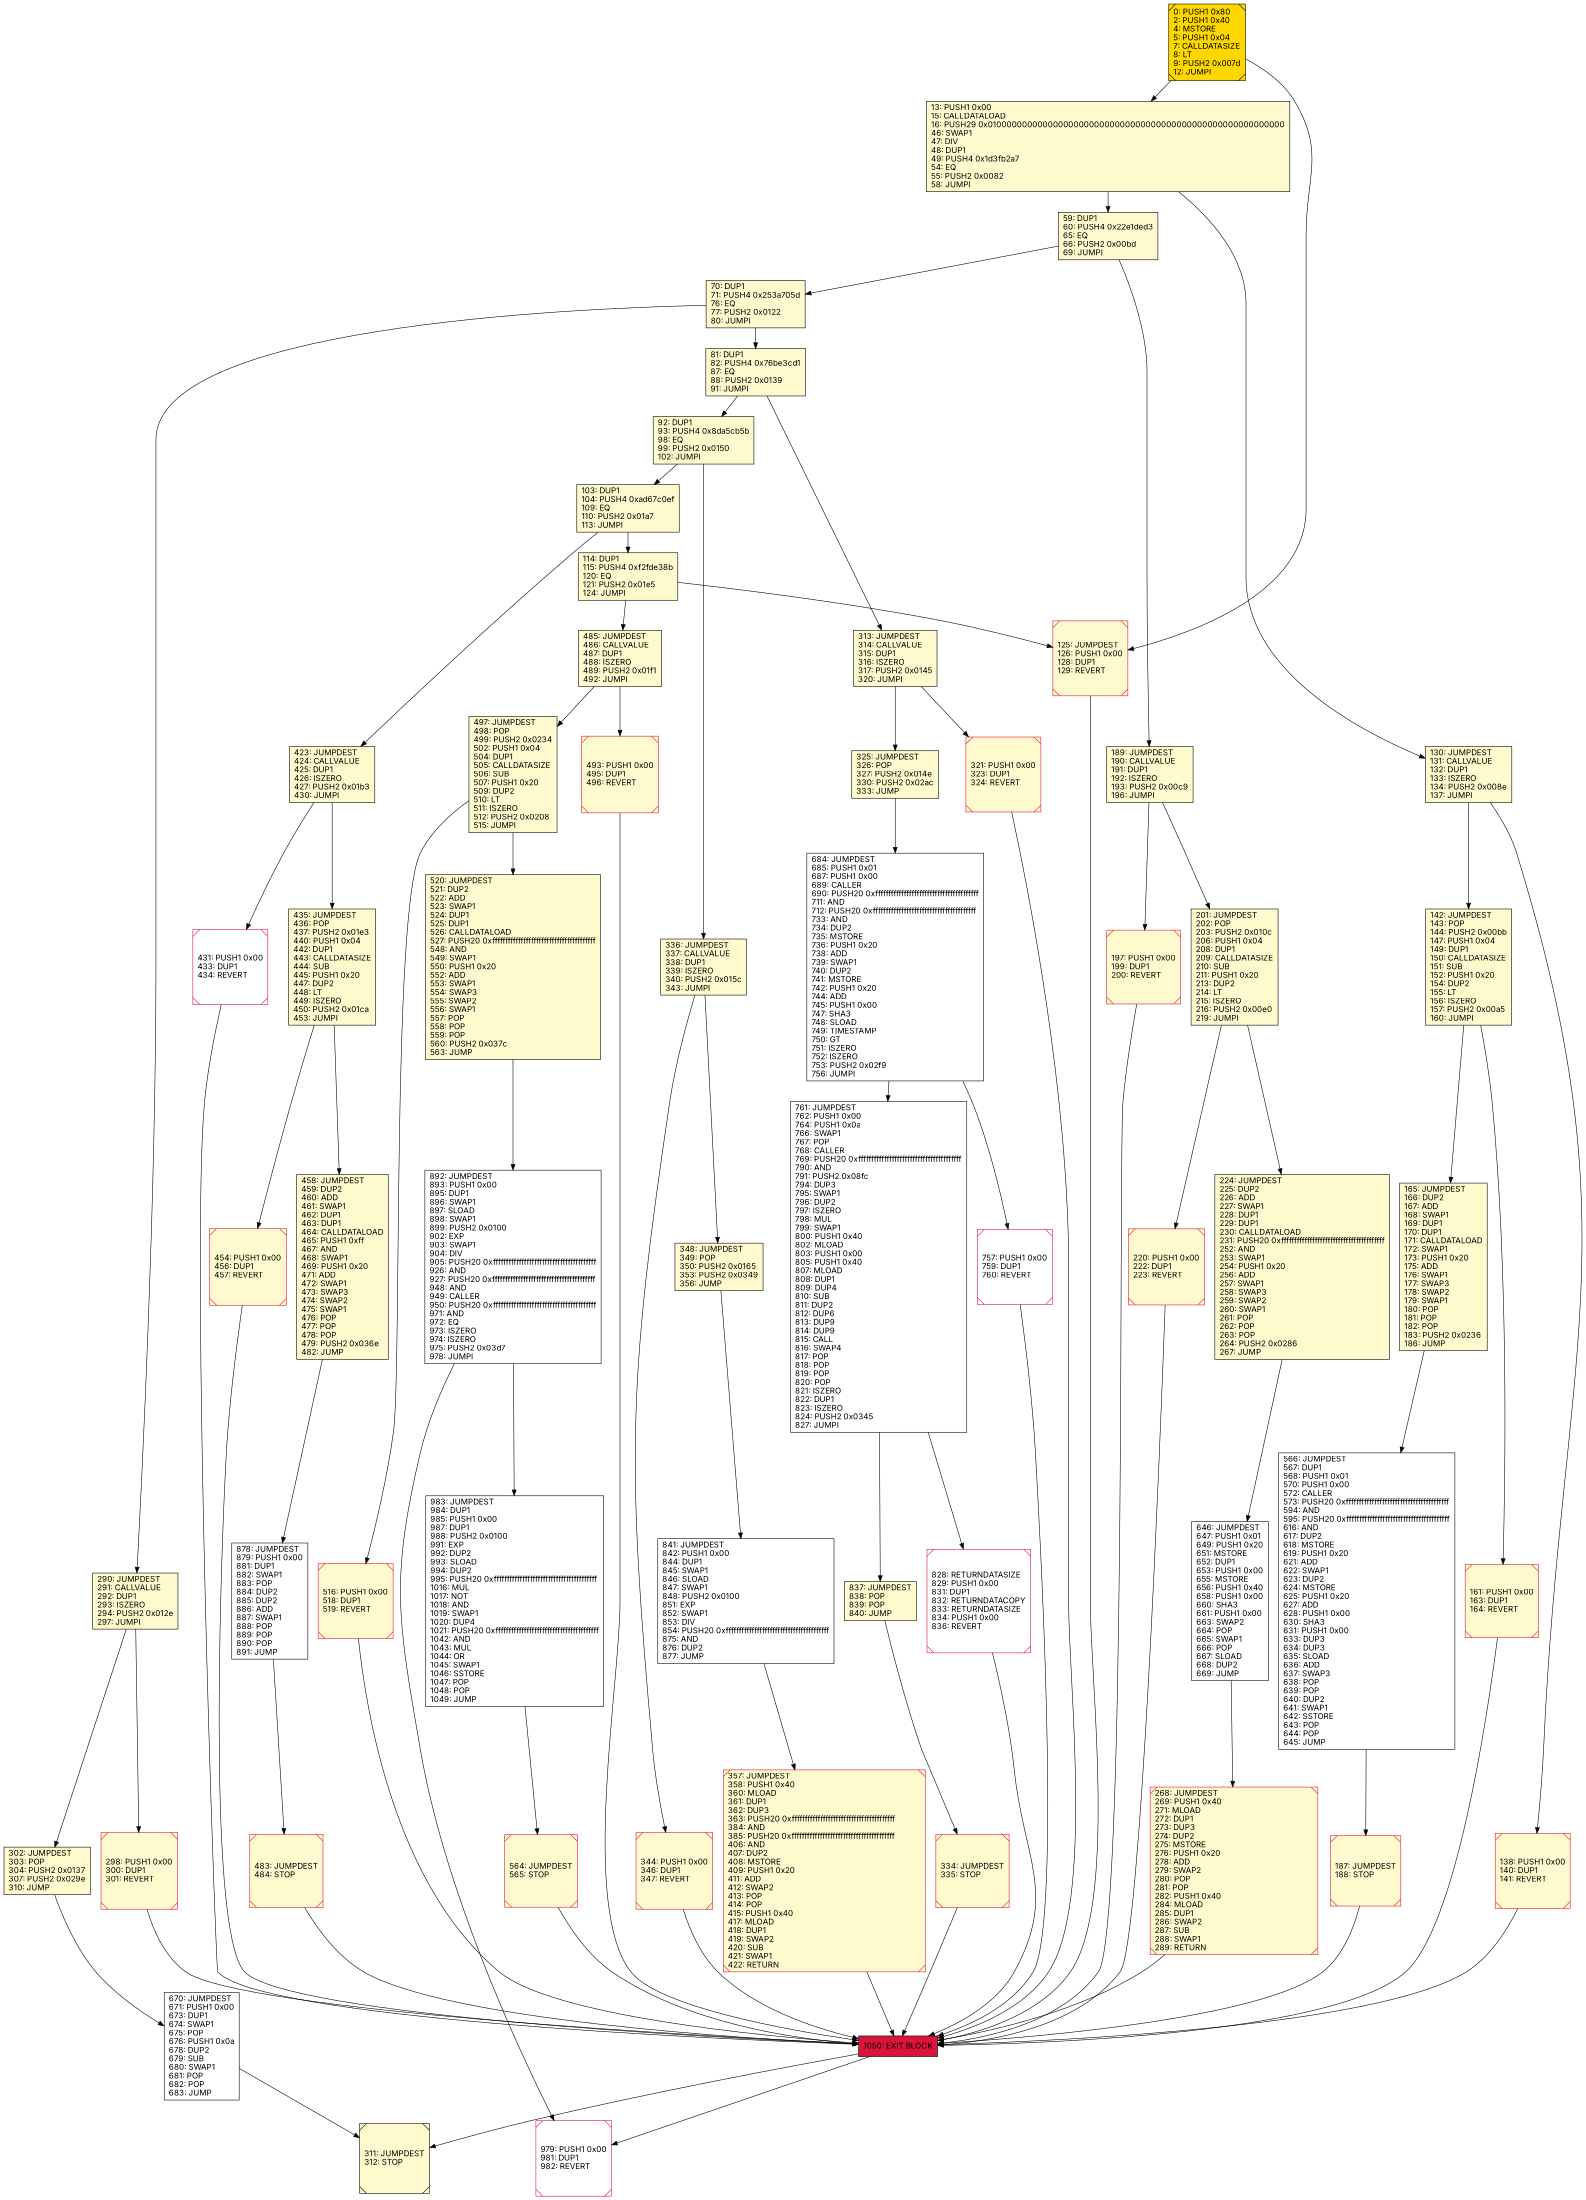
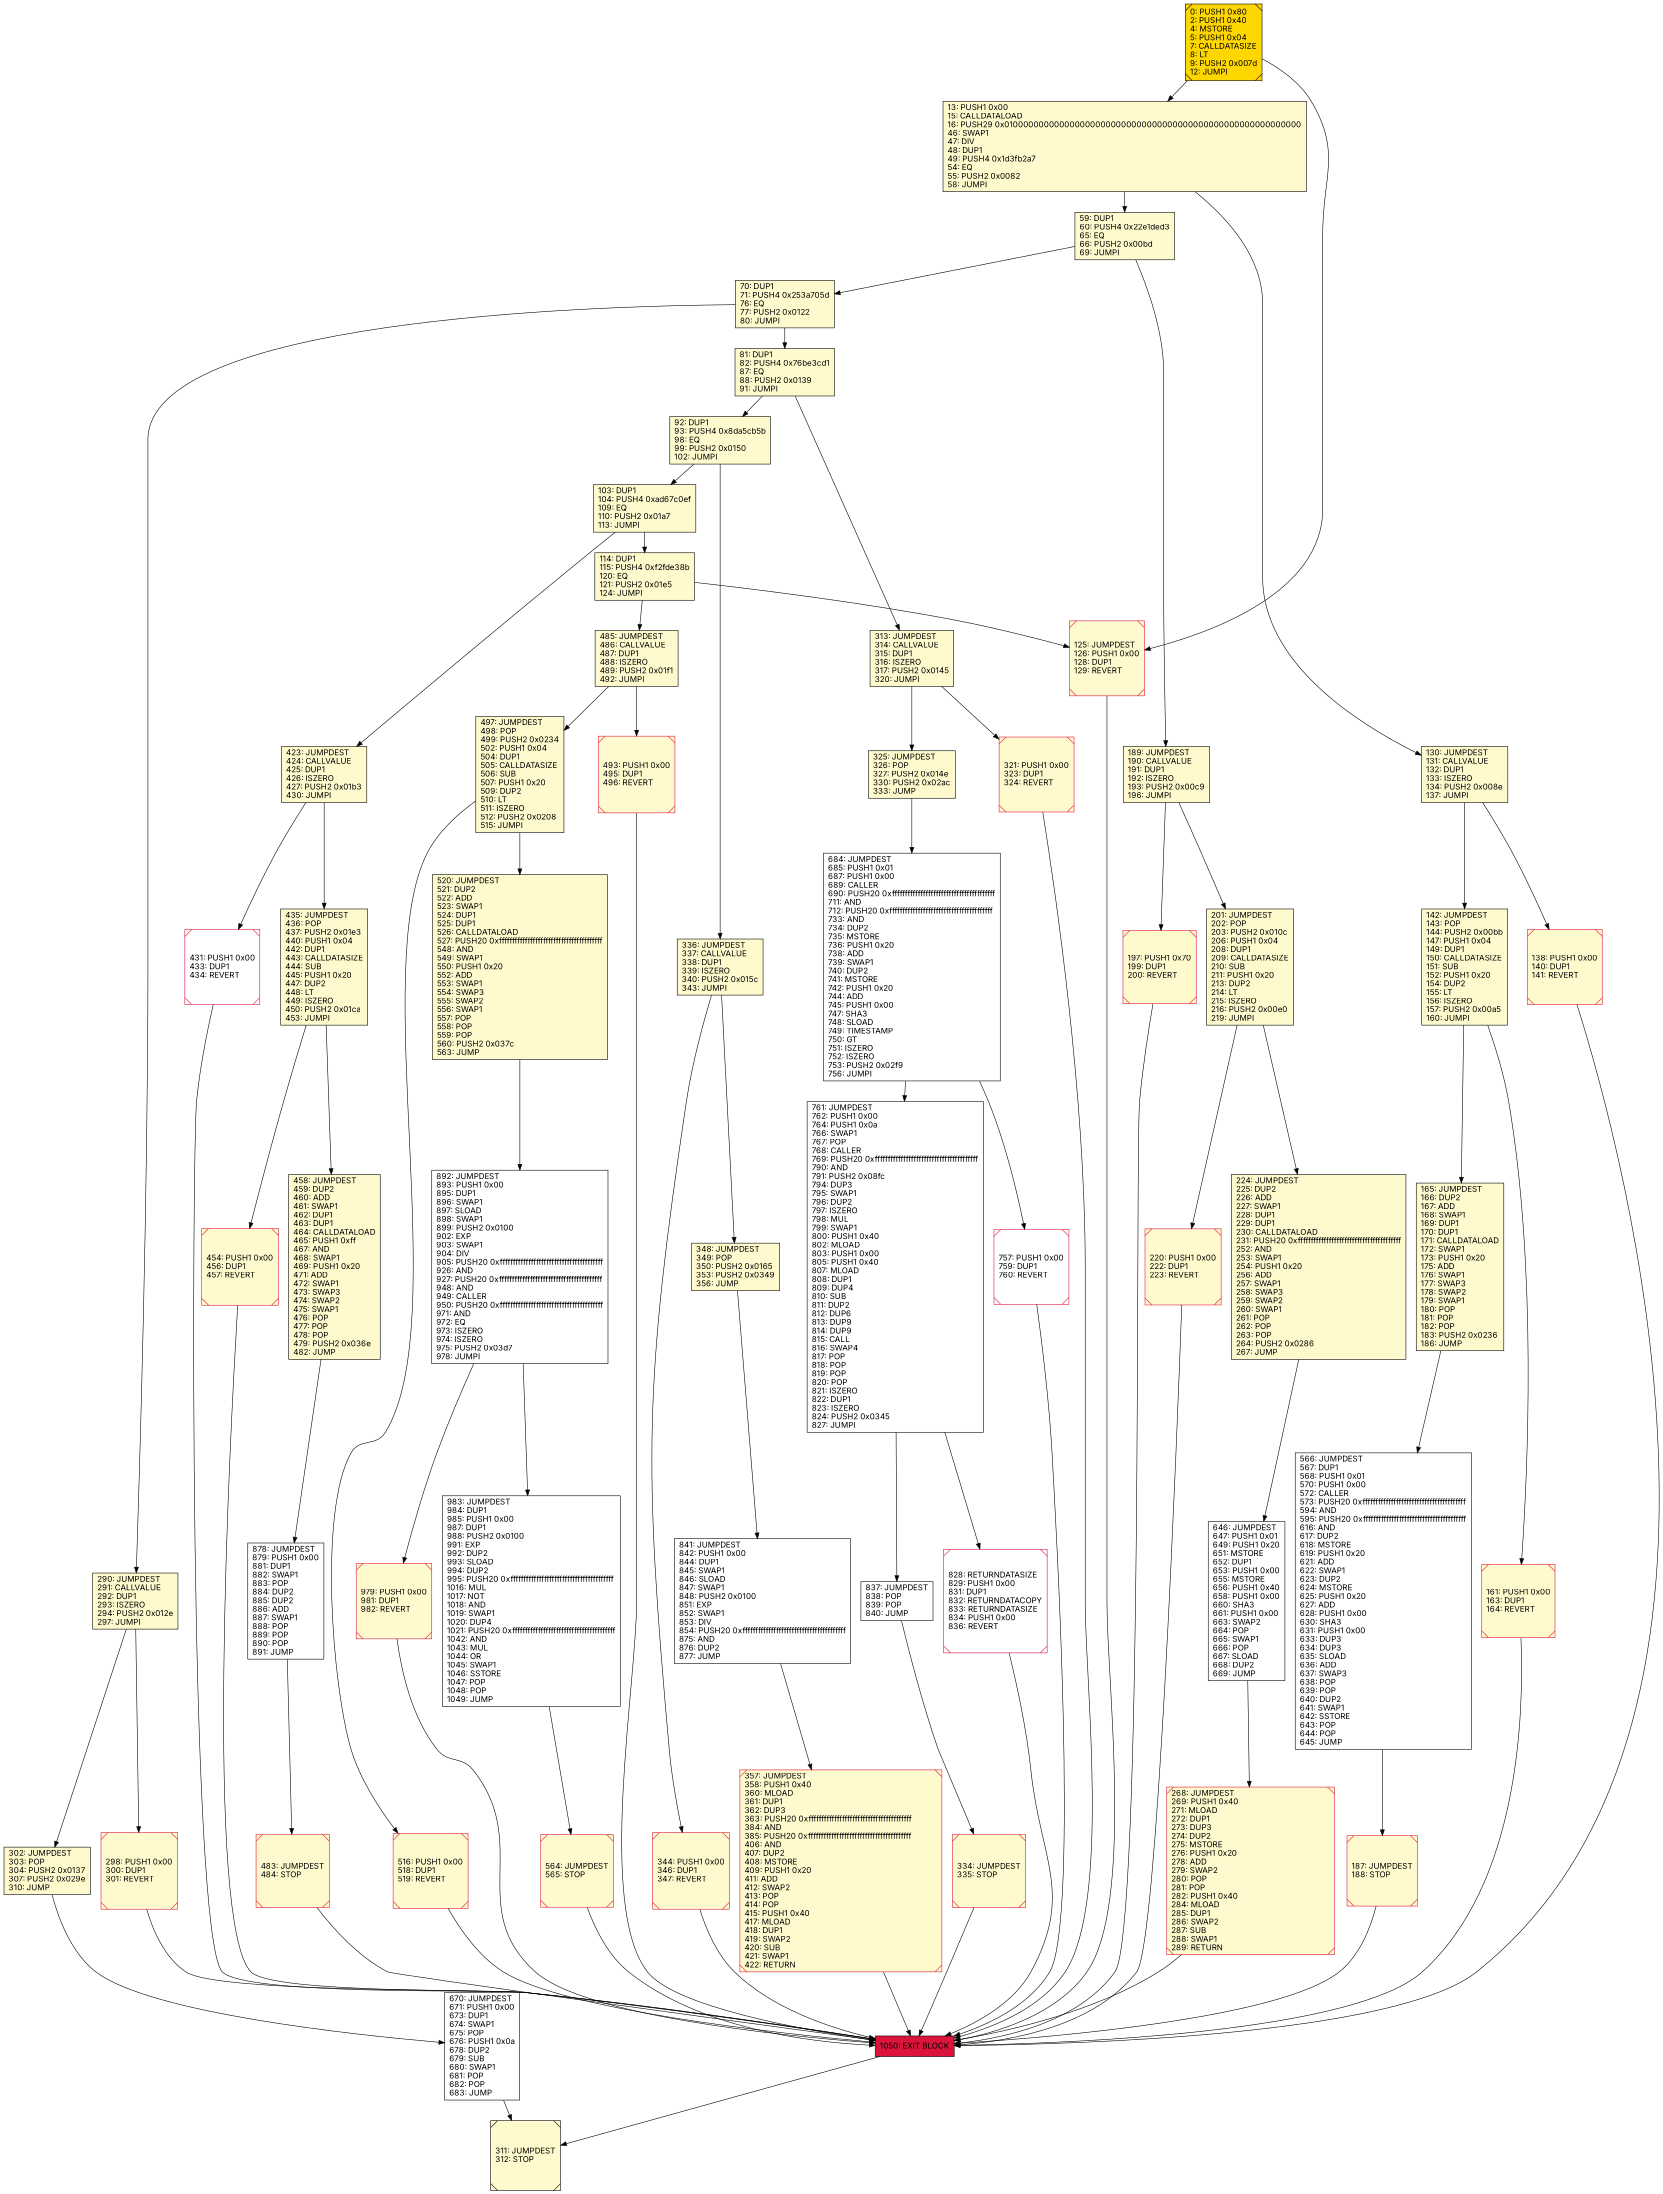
(1144, 967) -> (1160, 967)
(880, 1601) -> (897, 1601)
(743, 2100) -> (524, 1959)
(574, 2158) -> (394, 1601)
